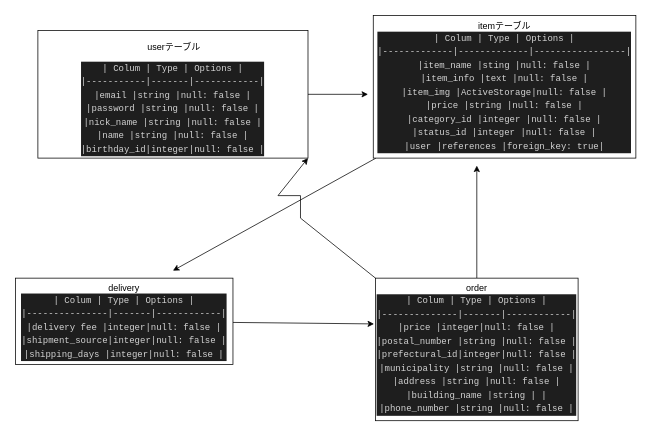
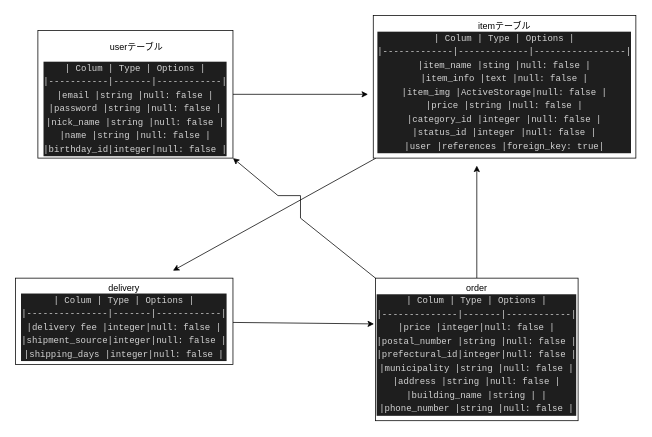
(173, 94) -> (135, 94)
